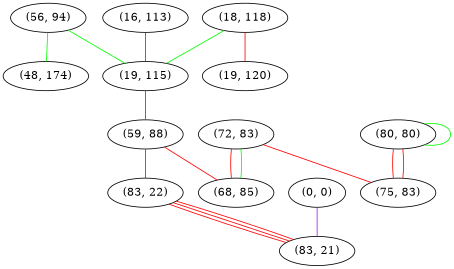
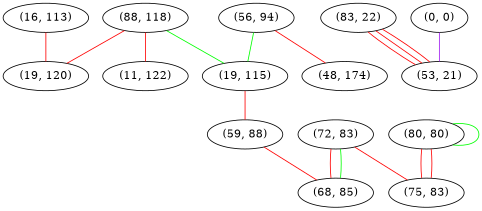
(245, 18) -> (145, 18)
(47, 47) -> (300, 47)
(145, 47) -> (46, 47)
none -> (145, 76)
(145, 164) -> none
(317, 251) -> (439, 76)
